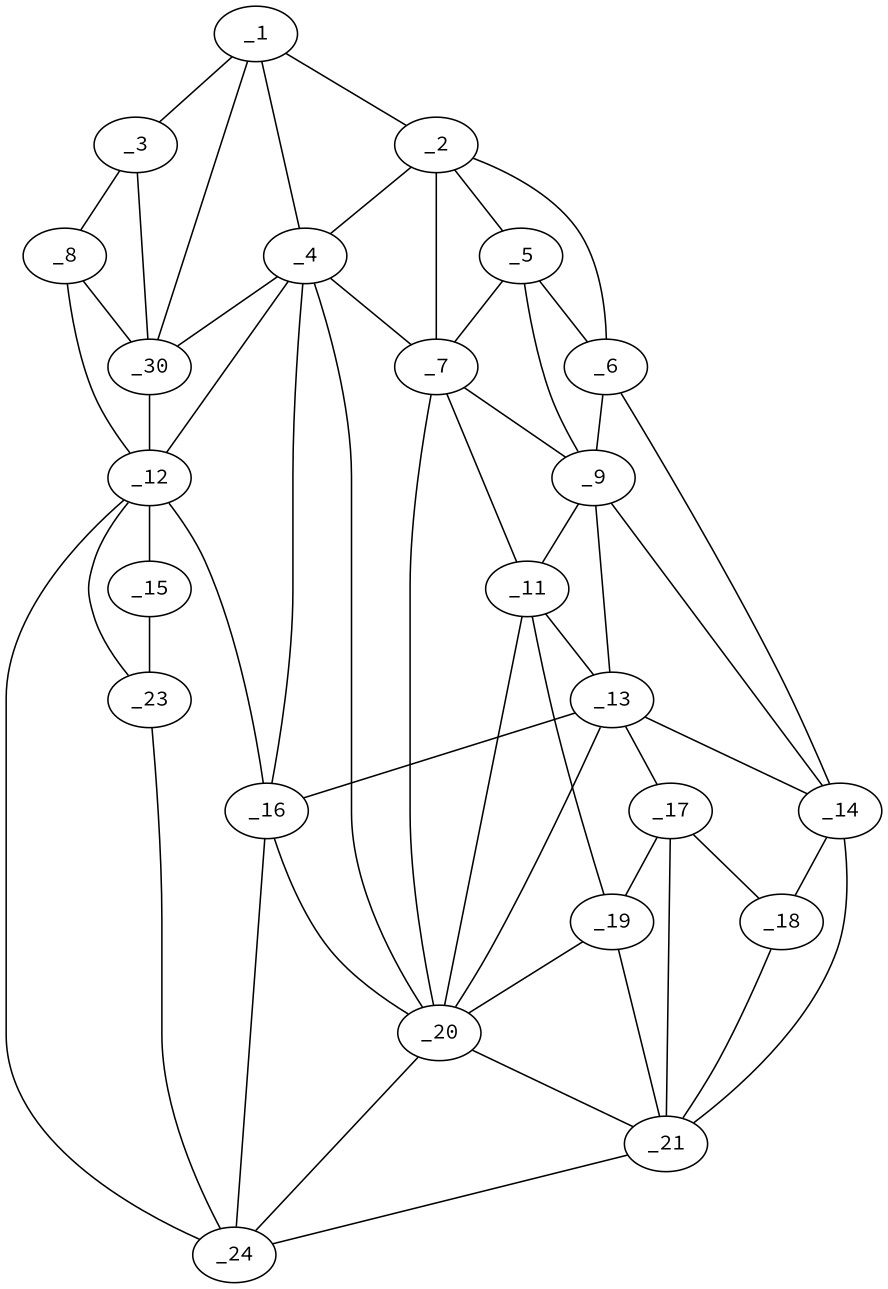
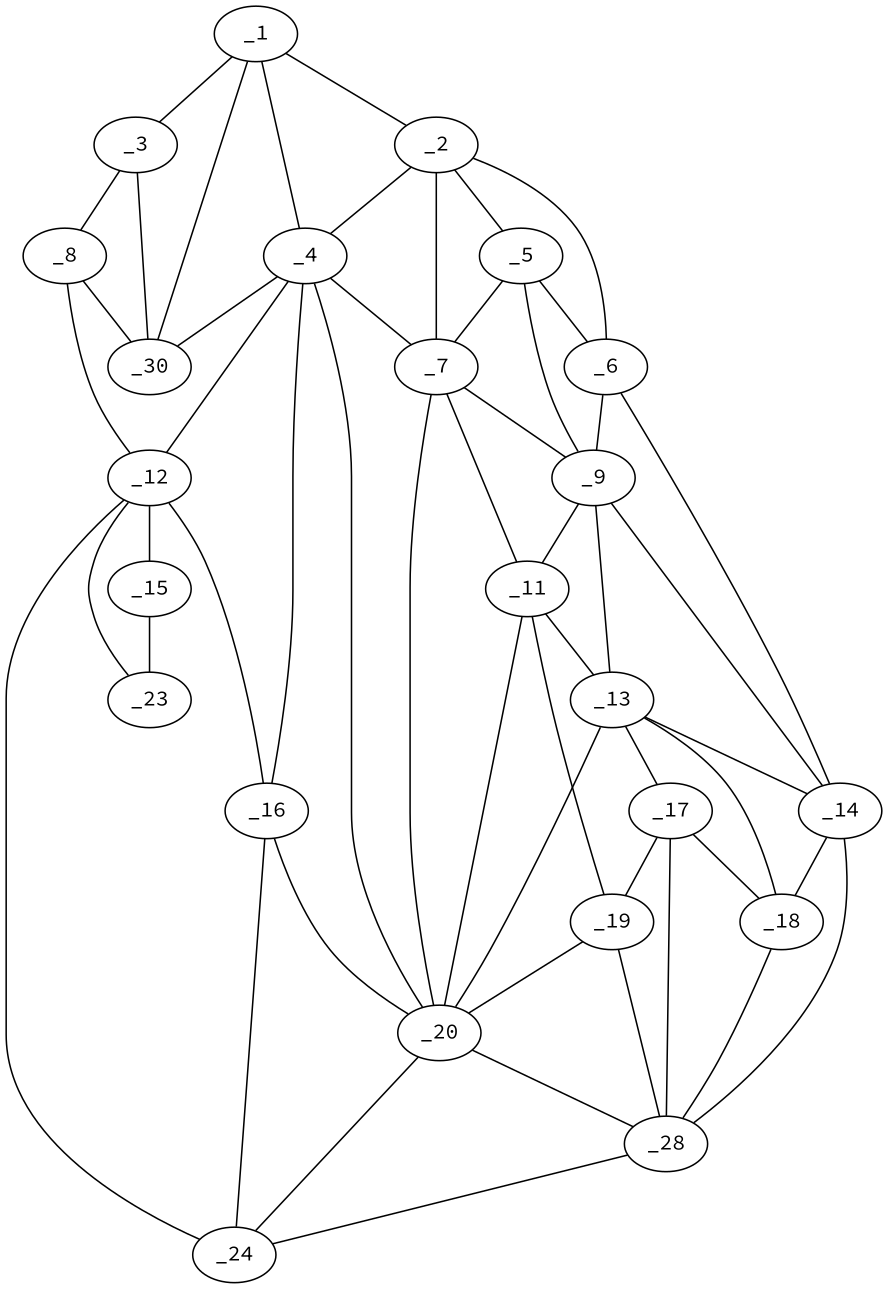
(150, 423) -> none
(440, 755) -> (731, 790)
(162, 983) -> none
(666, 1144) -> (666, 1144)
